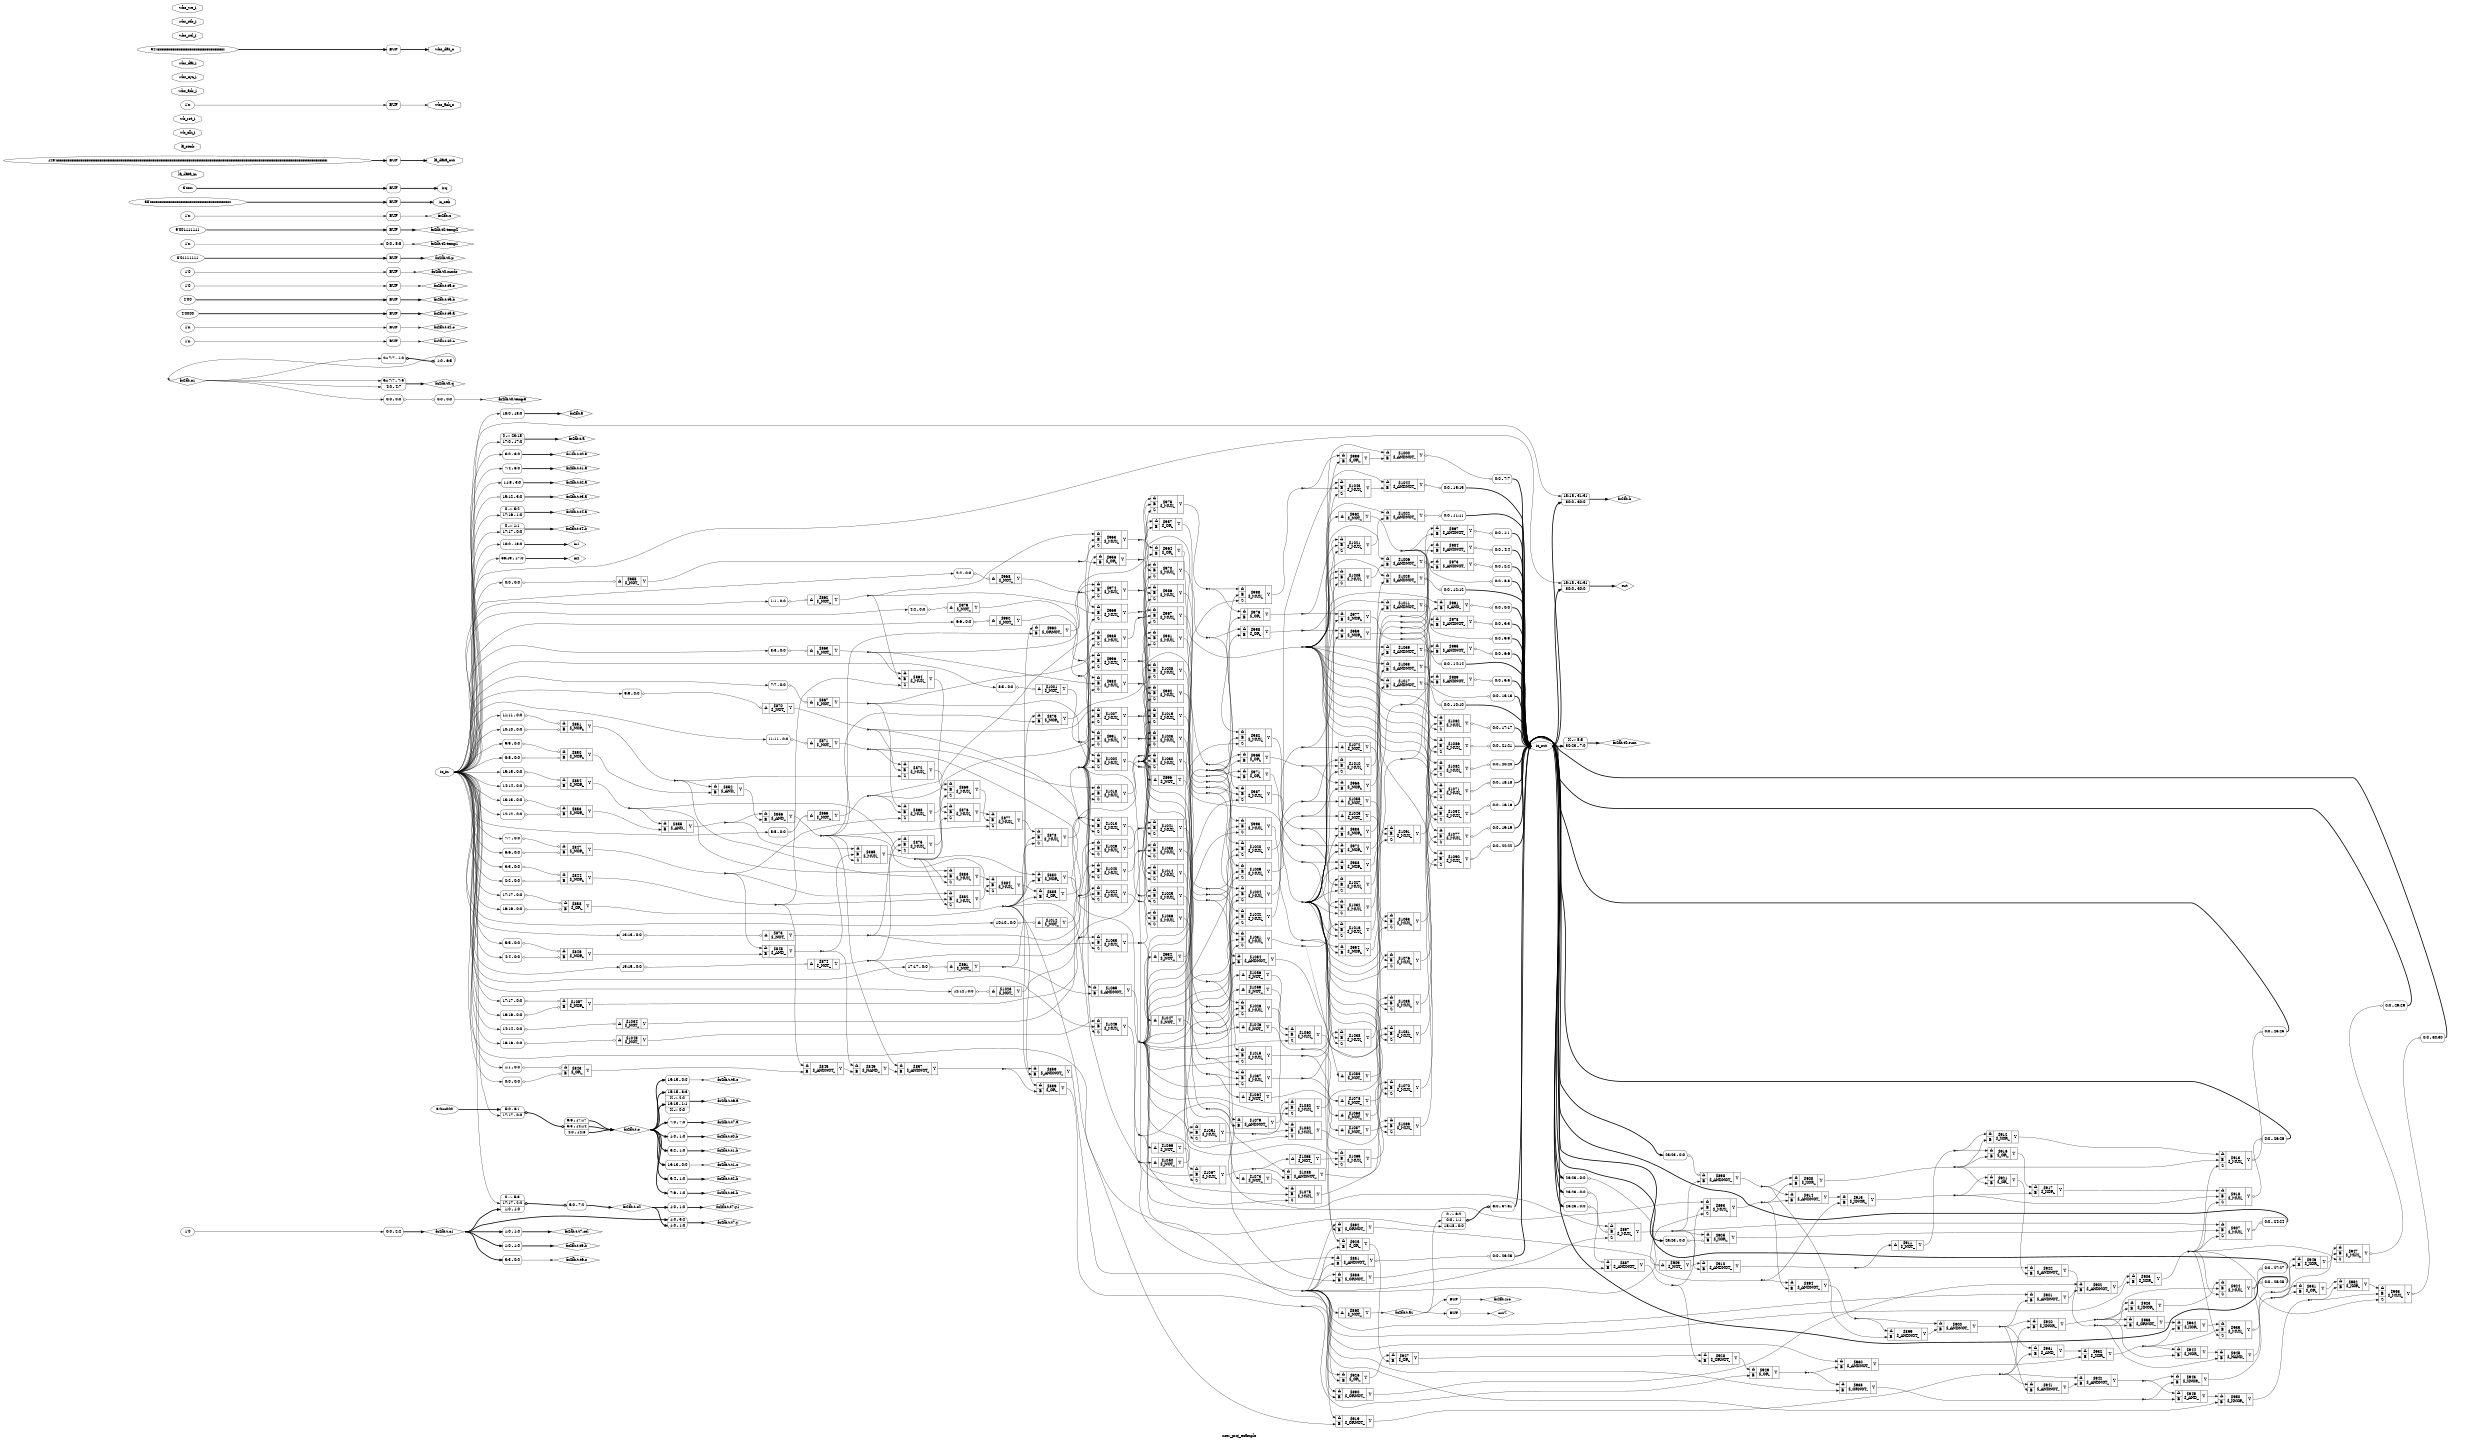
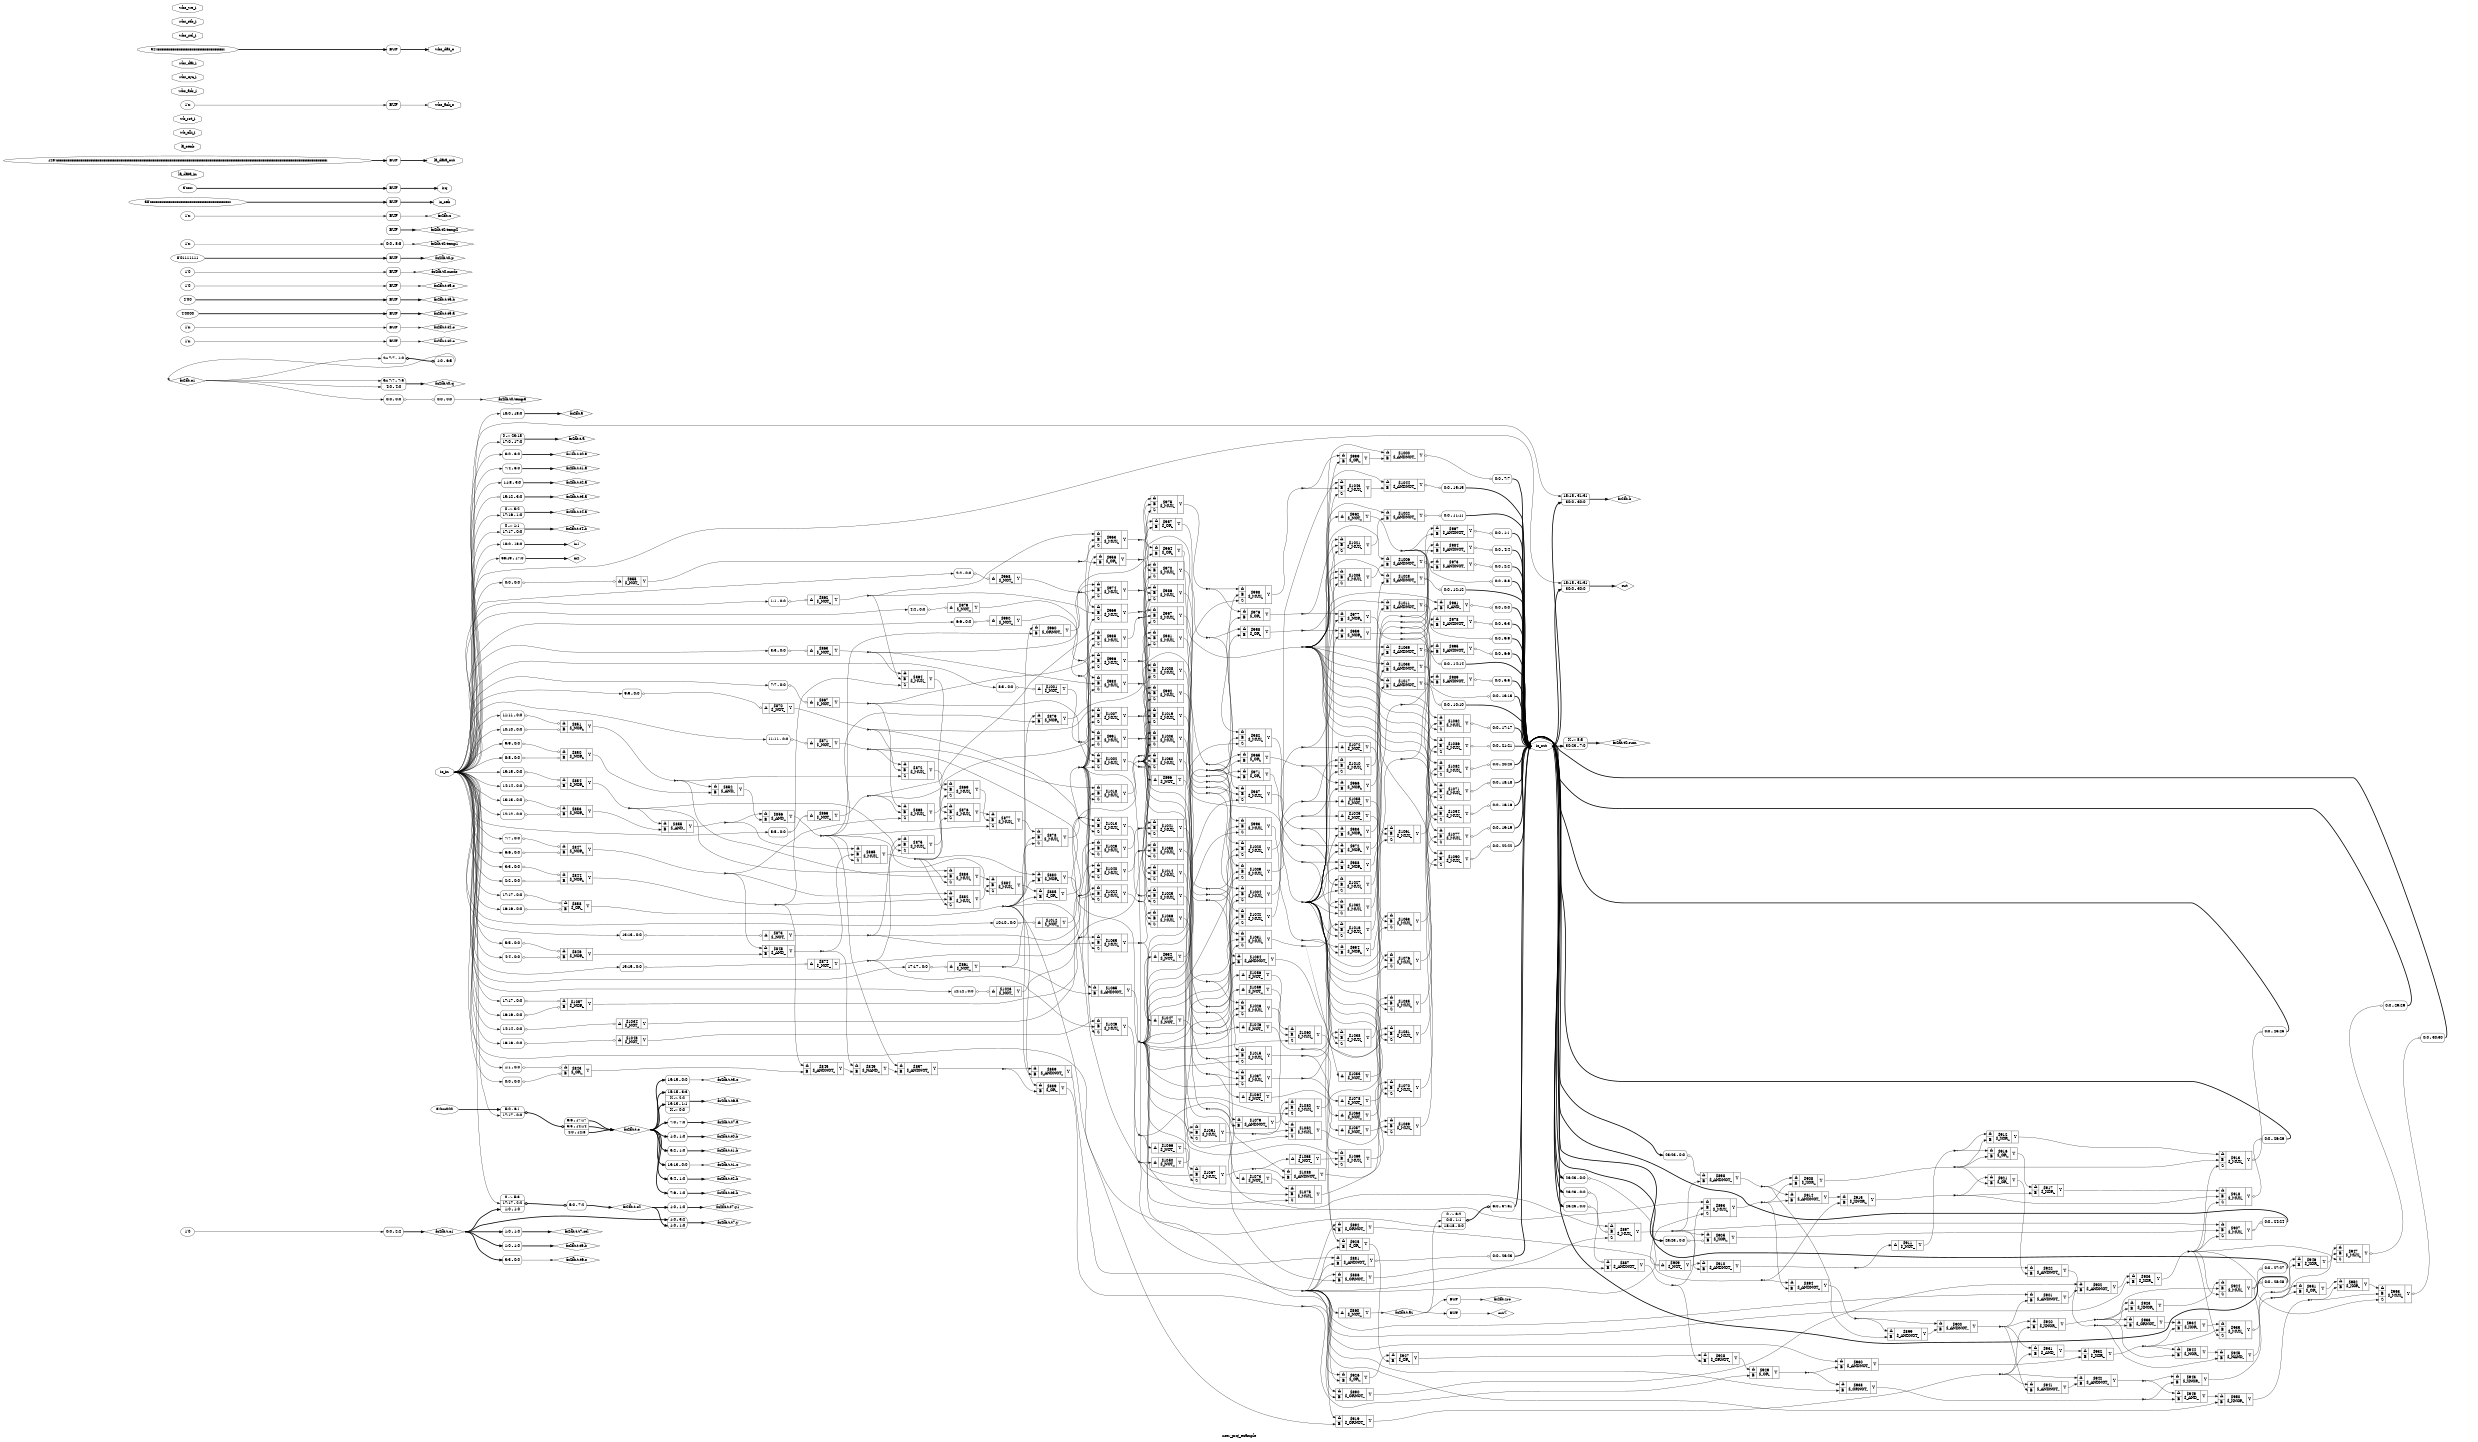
(188, 230) -> none
(393, 387) -> (393, 387)
